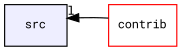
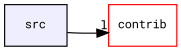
(94, 18) -> (82, 33)
